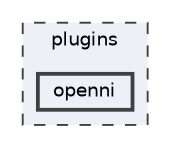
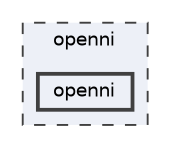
(85, 41) -> (85, 41)
